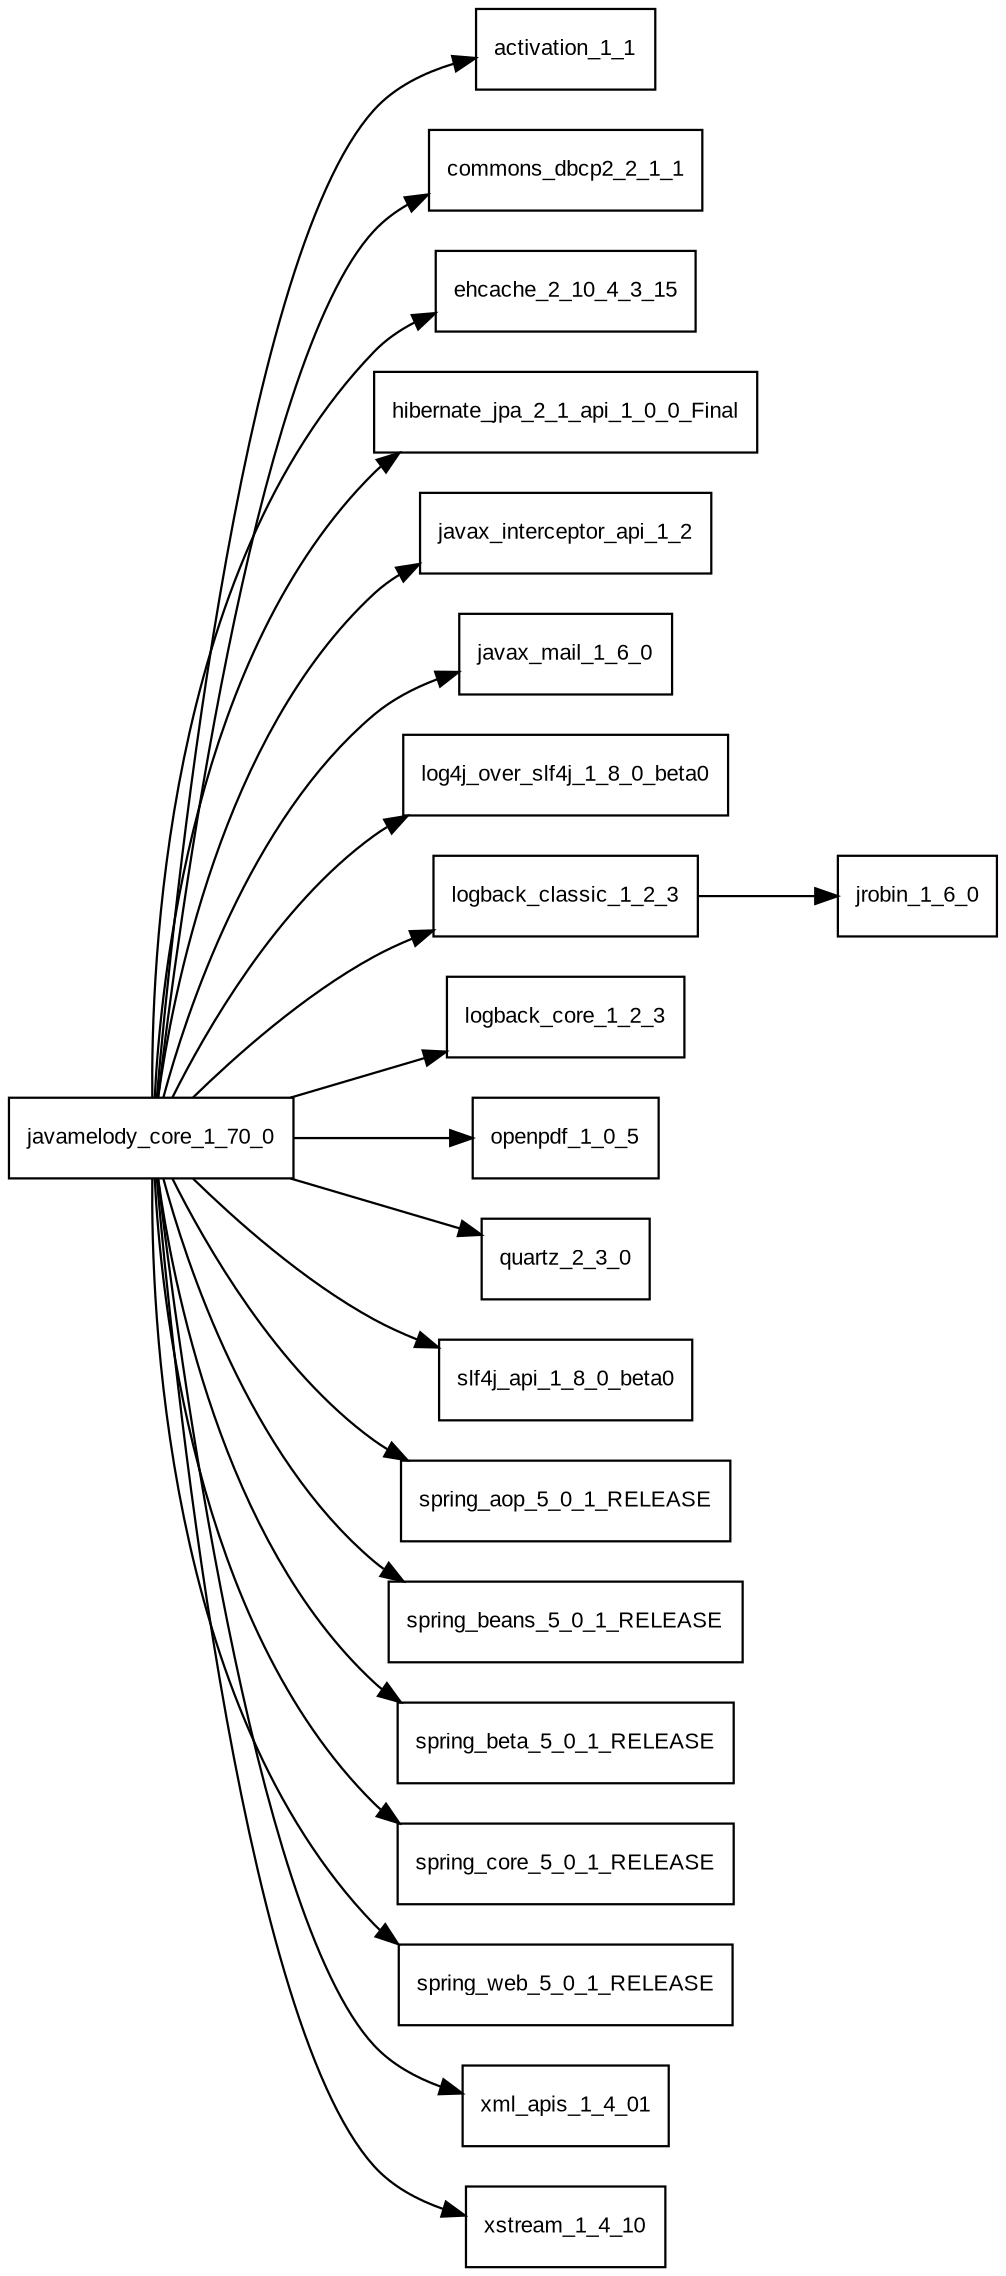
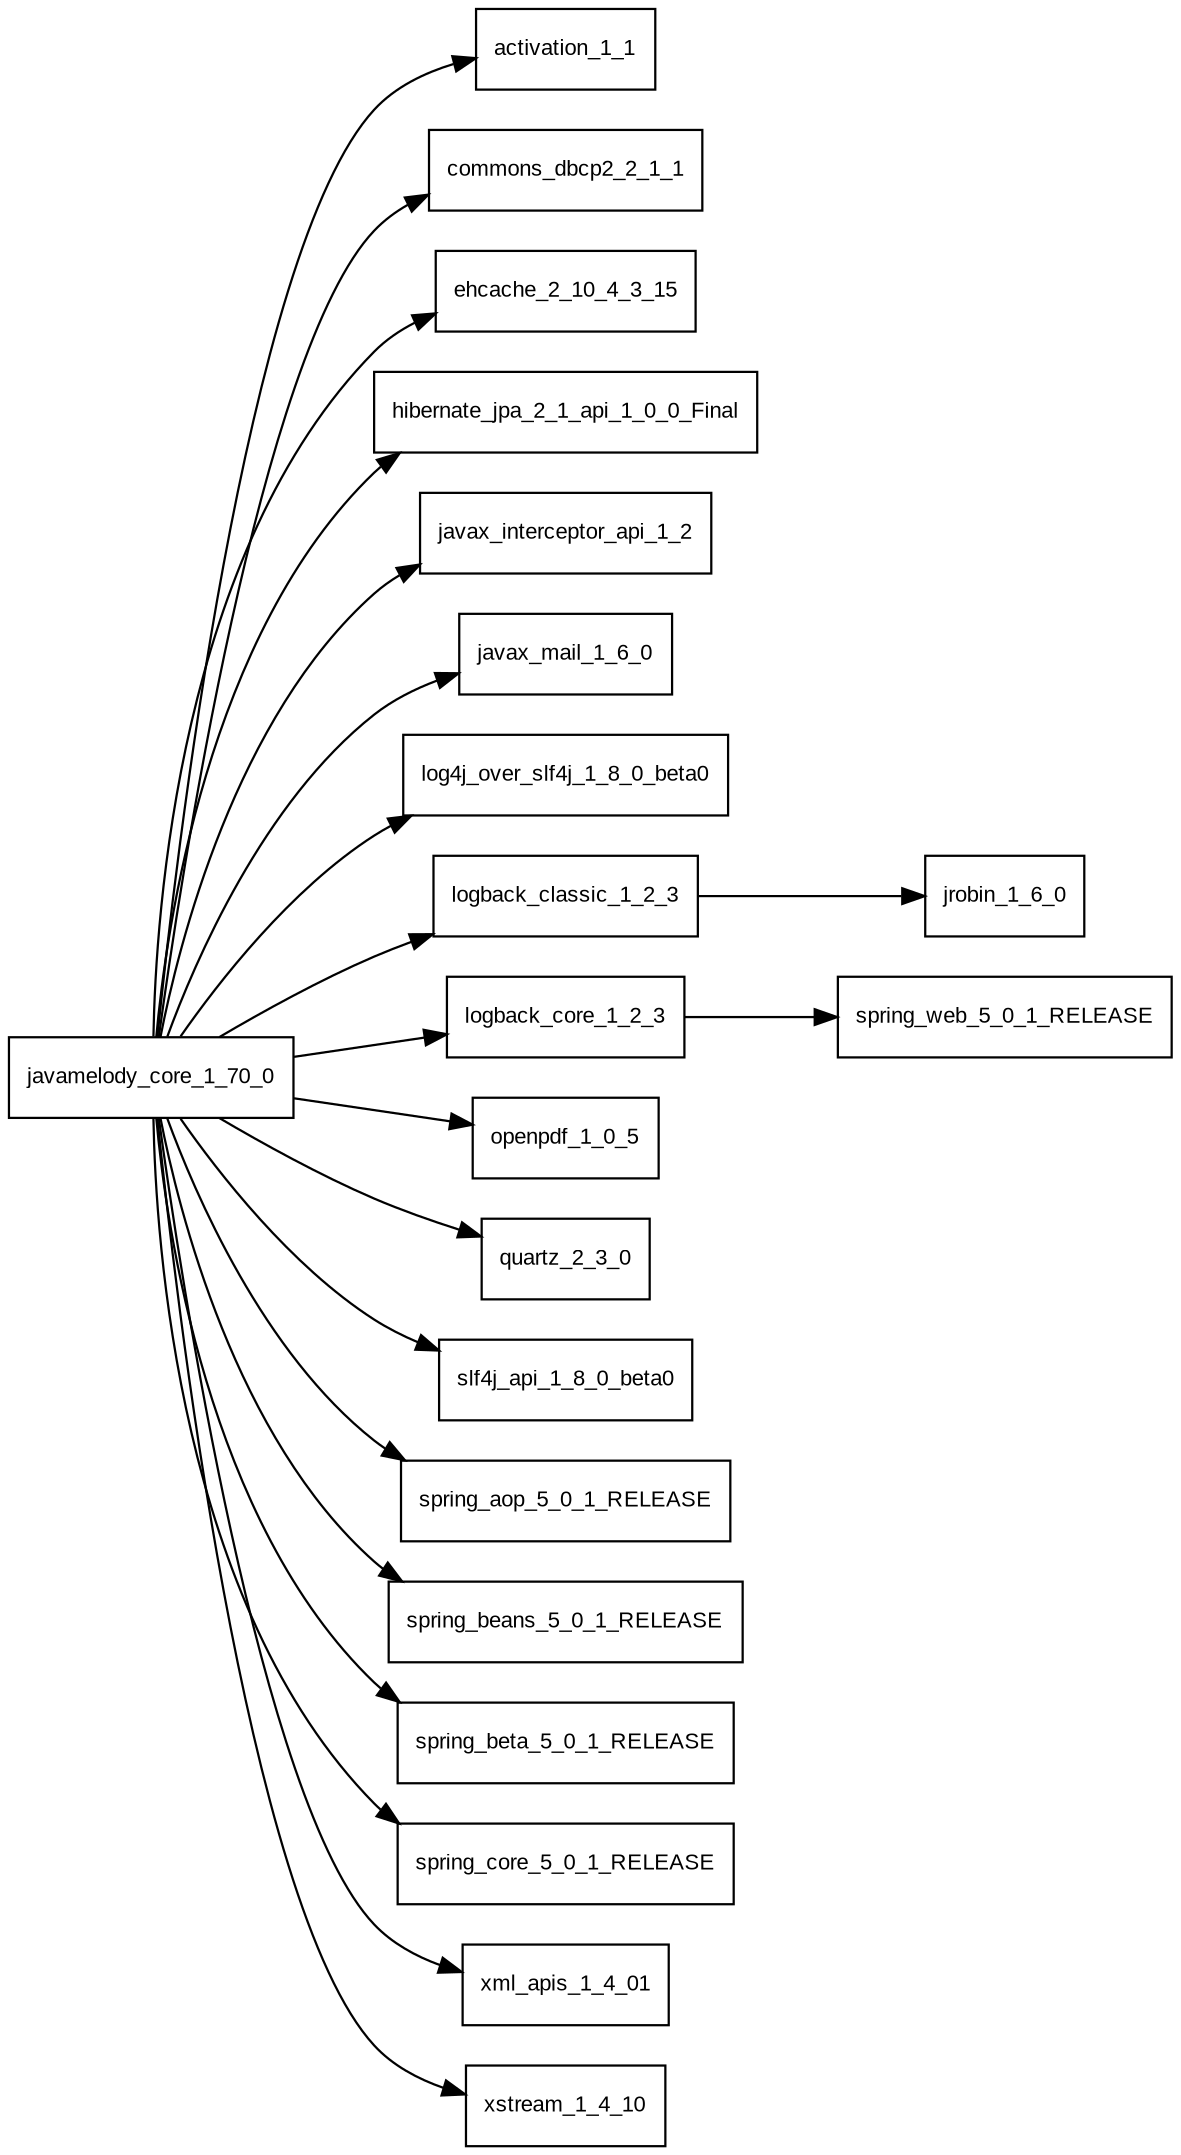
(171, 1439) -> (750, 1017)
